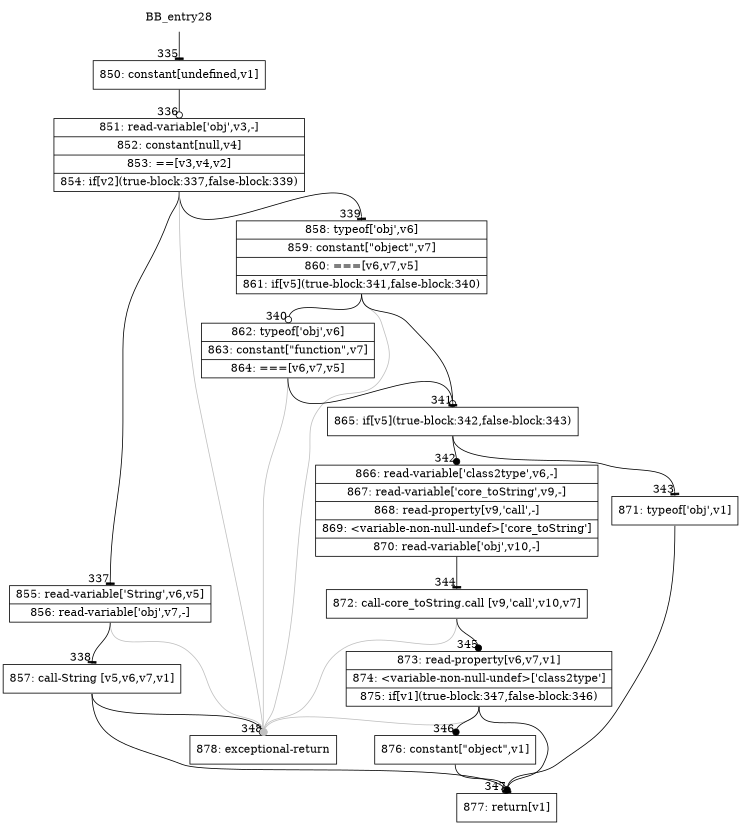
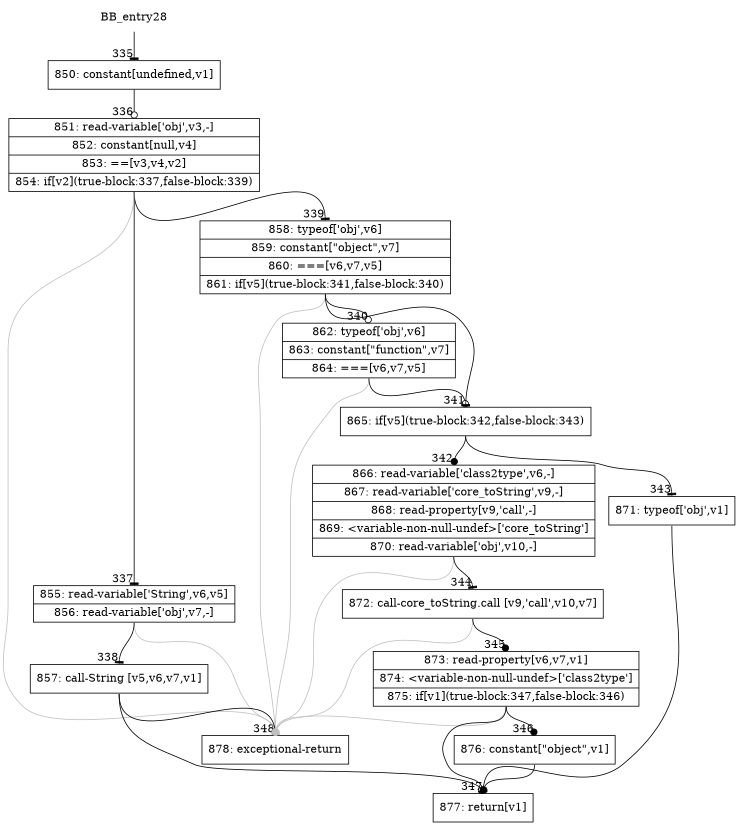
none -> (326, 597)
